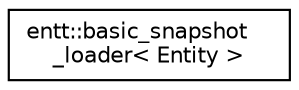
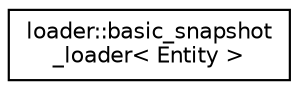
(149, 45) -> (149, 45)
